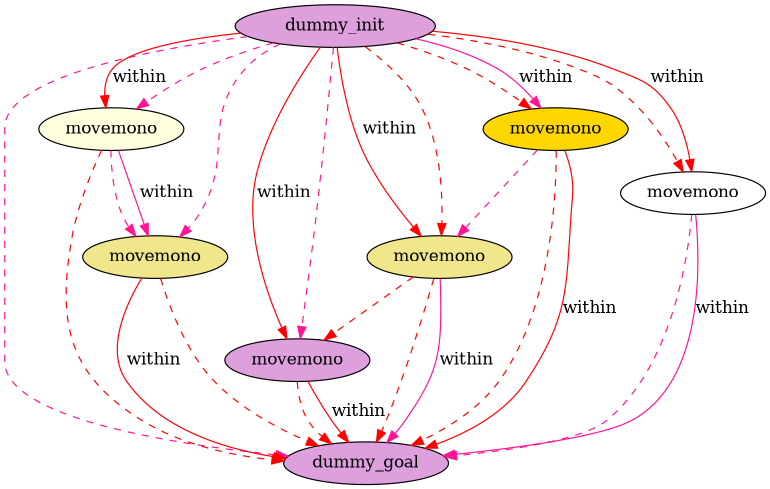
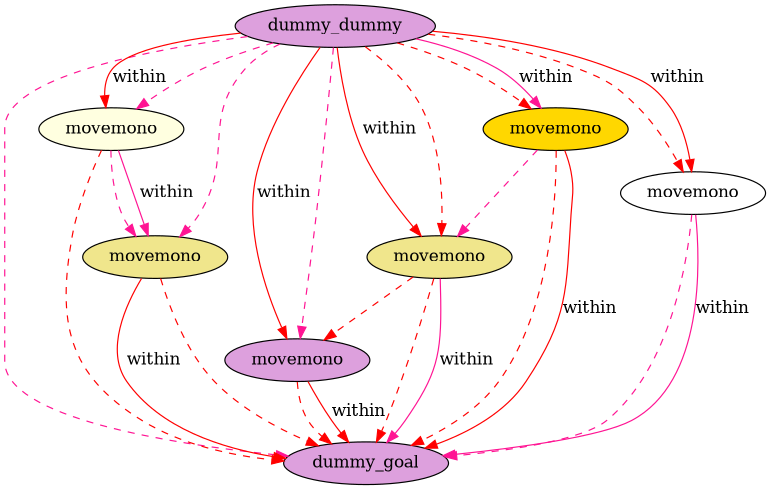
(335, 26) -> (335, 26)
